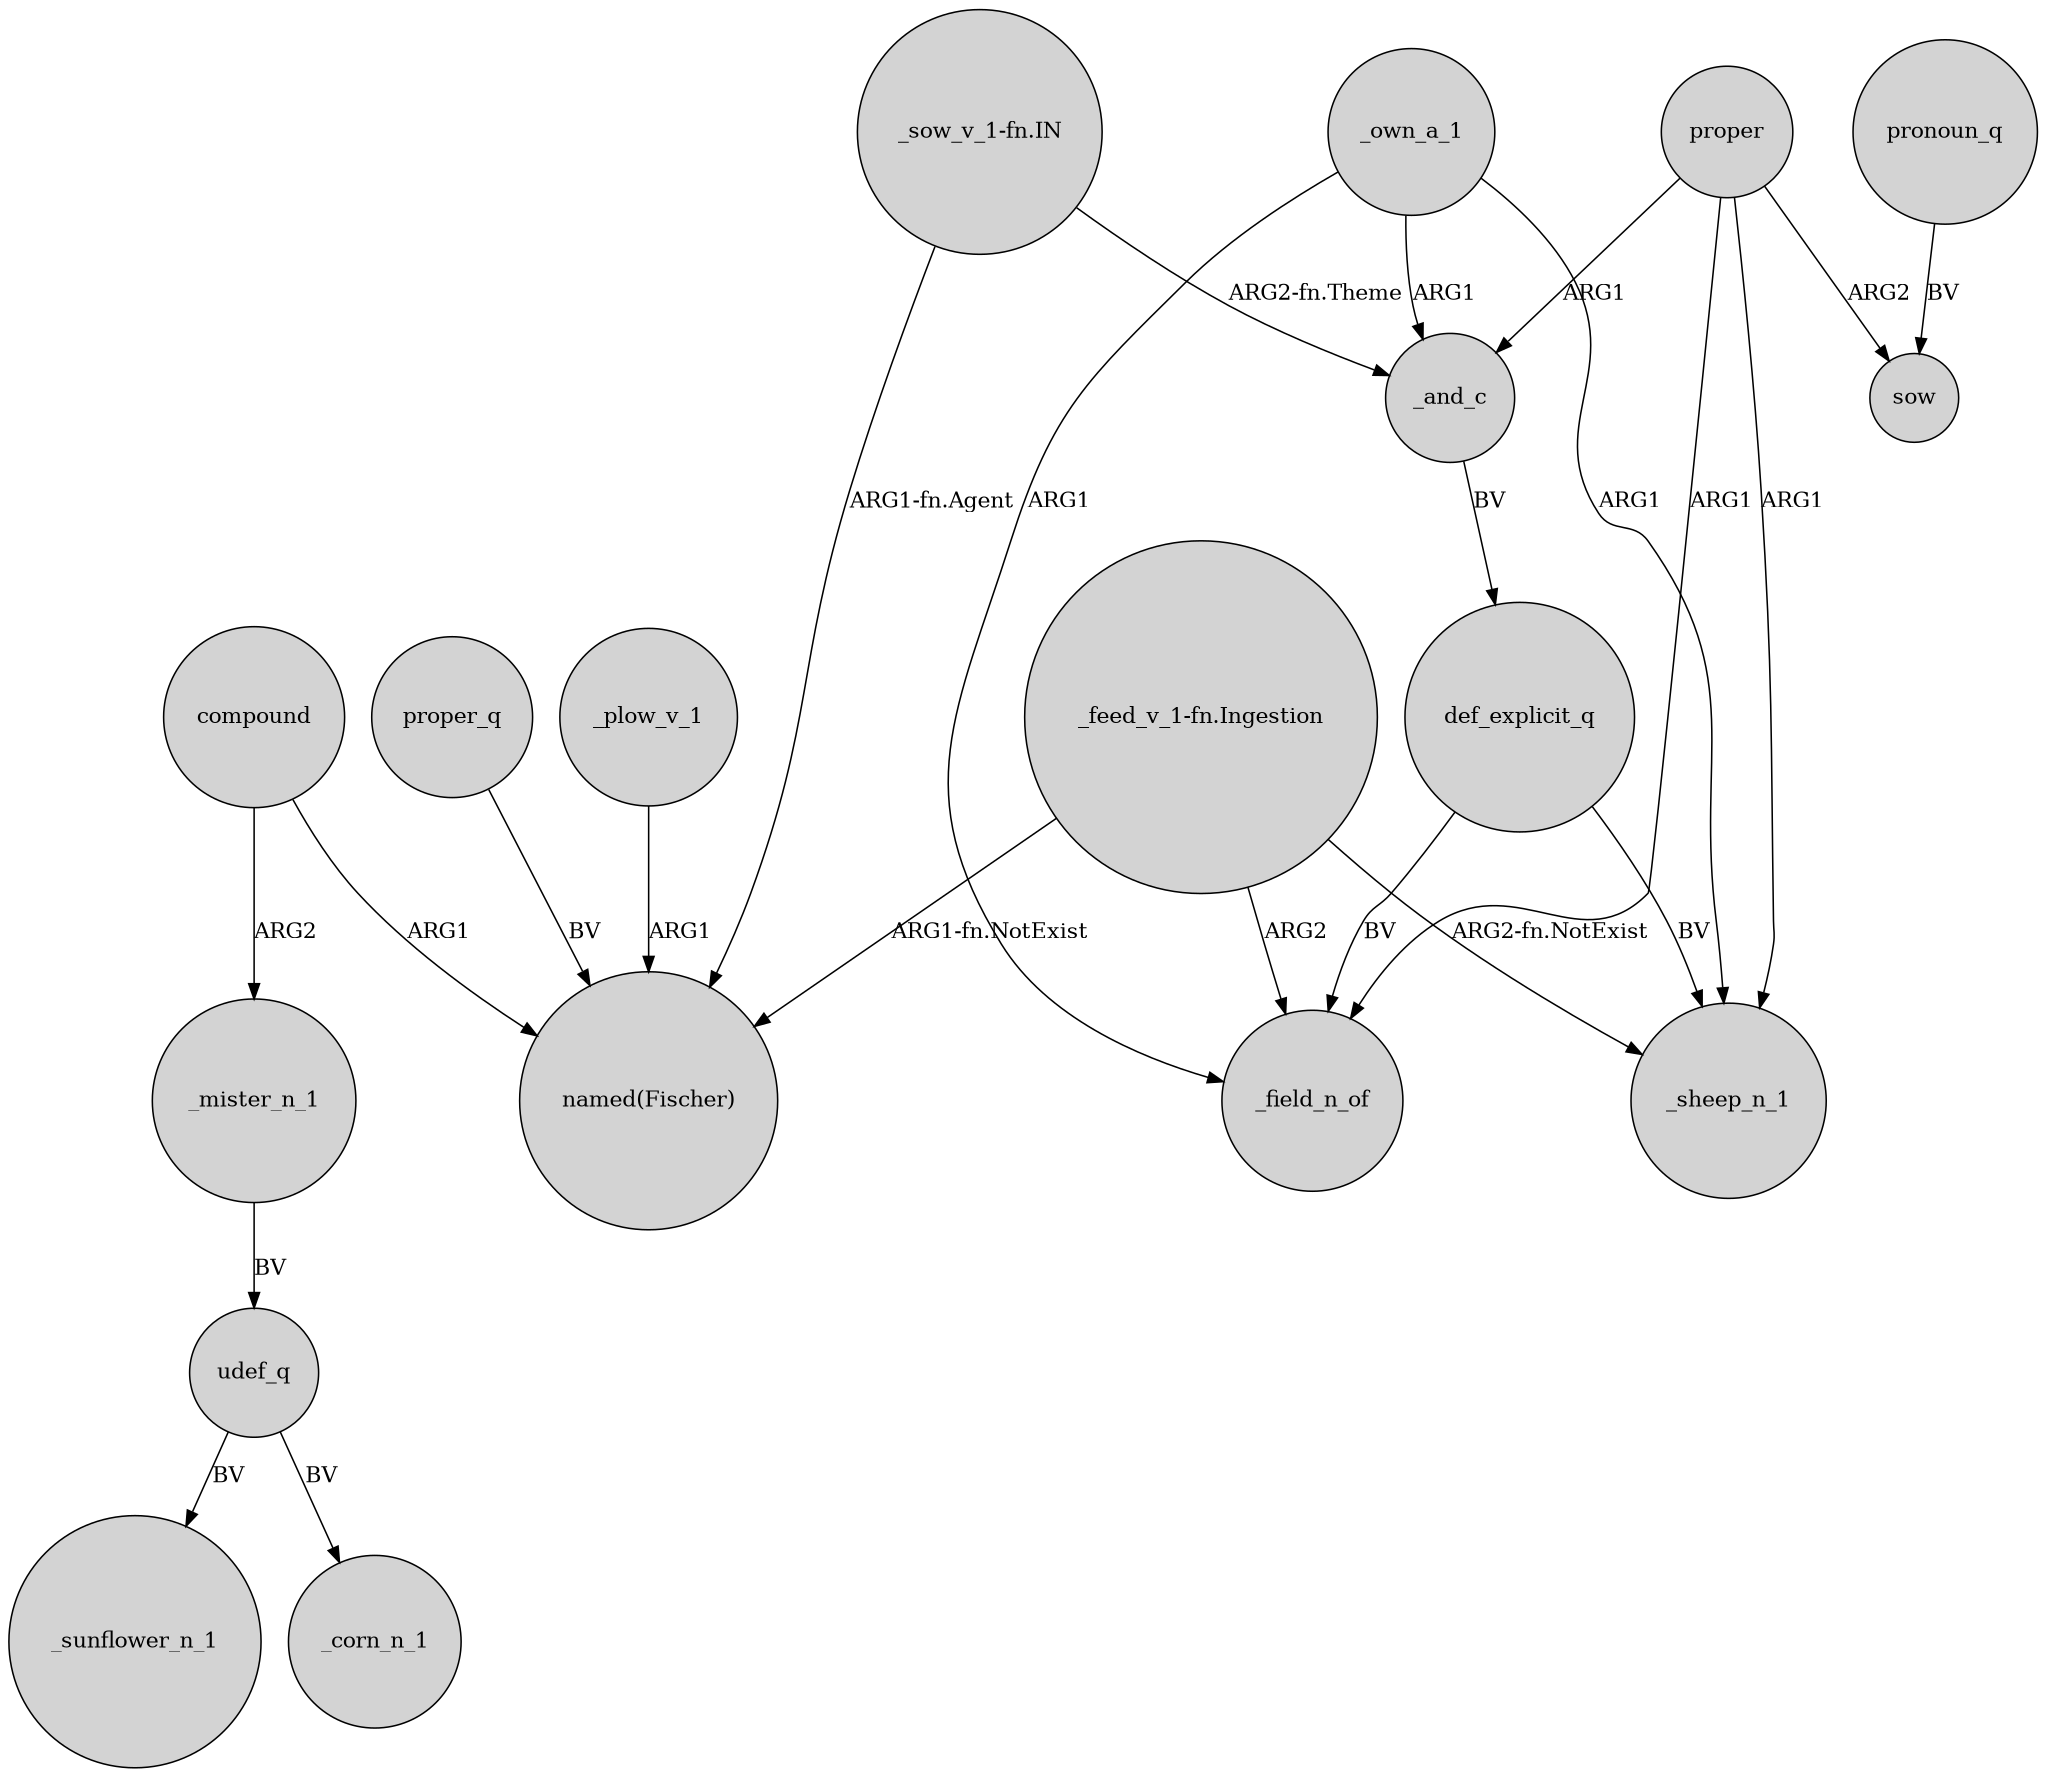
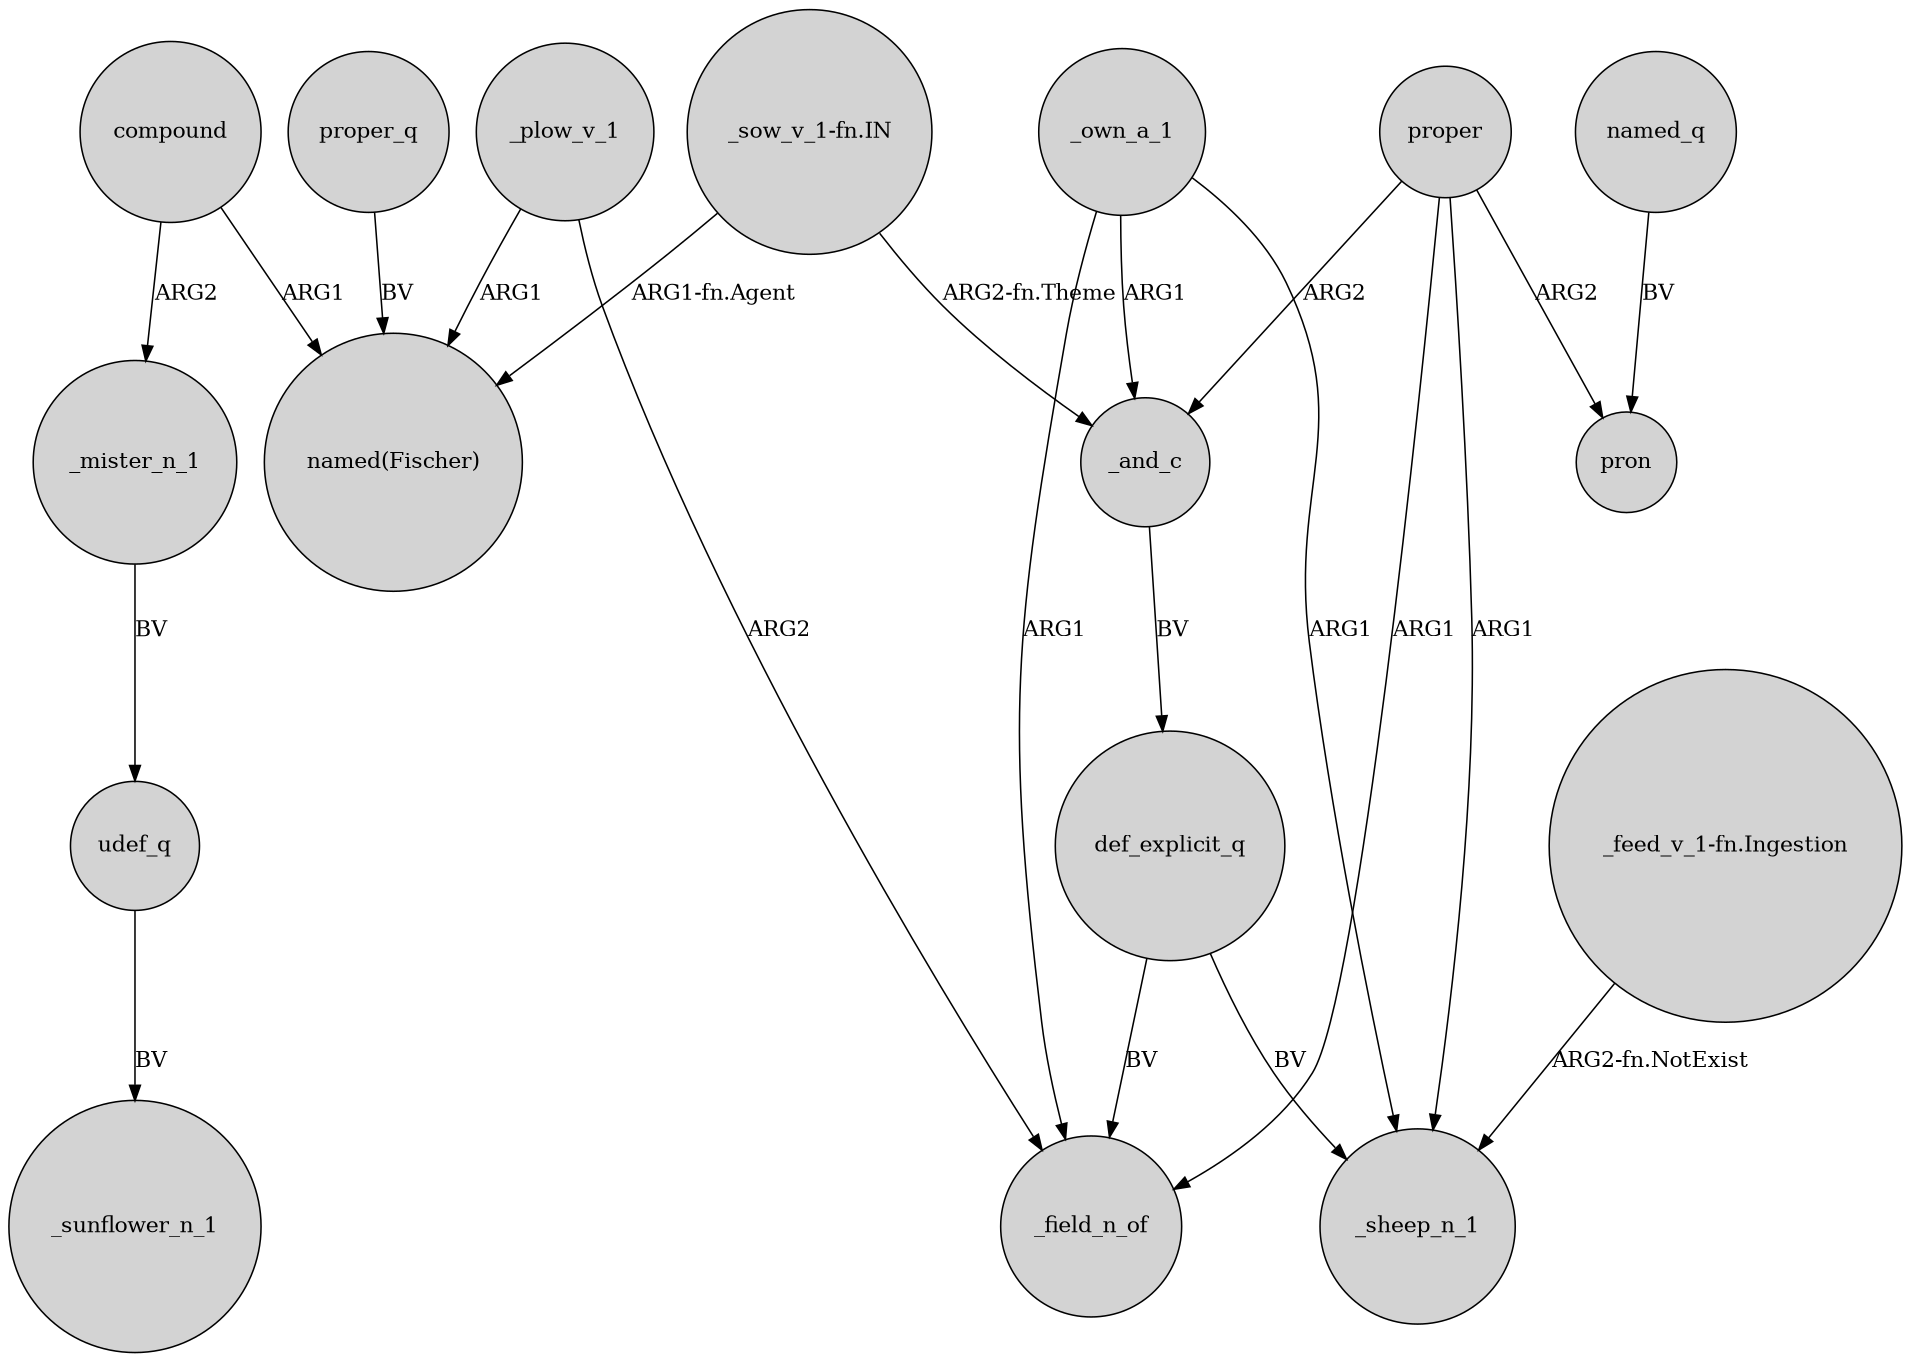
(1945, 132) -> (1656, 132)
(1595, 294) -> (1335, 294)
(1914, 398) -> (1626, 462)
(912, 918) -> none
(1264, 943) -> (776, 692)
(375, 1642) -> none
